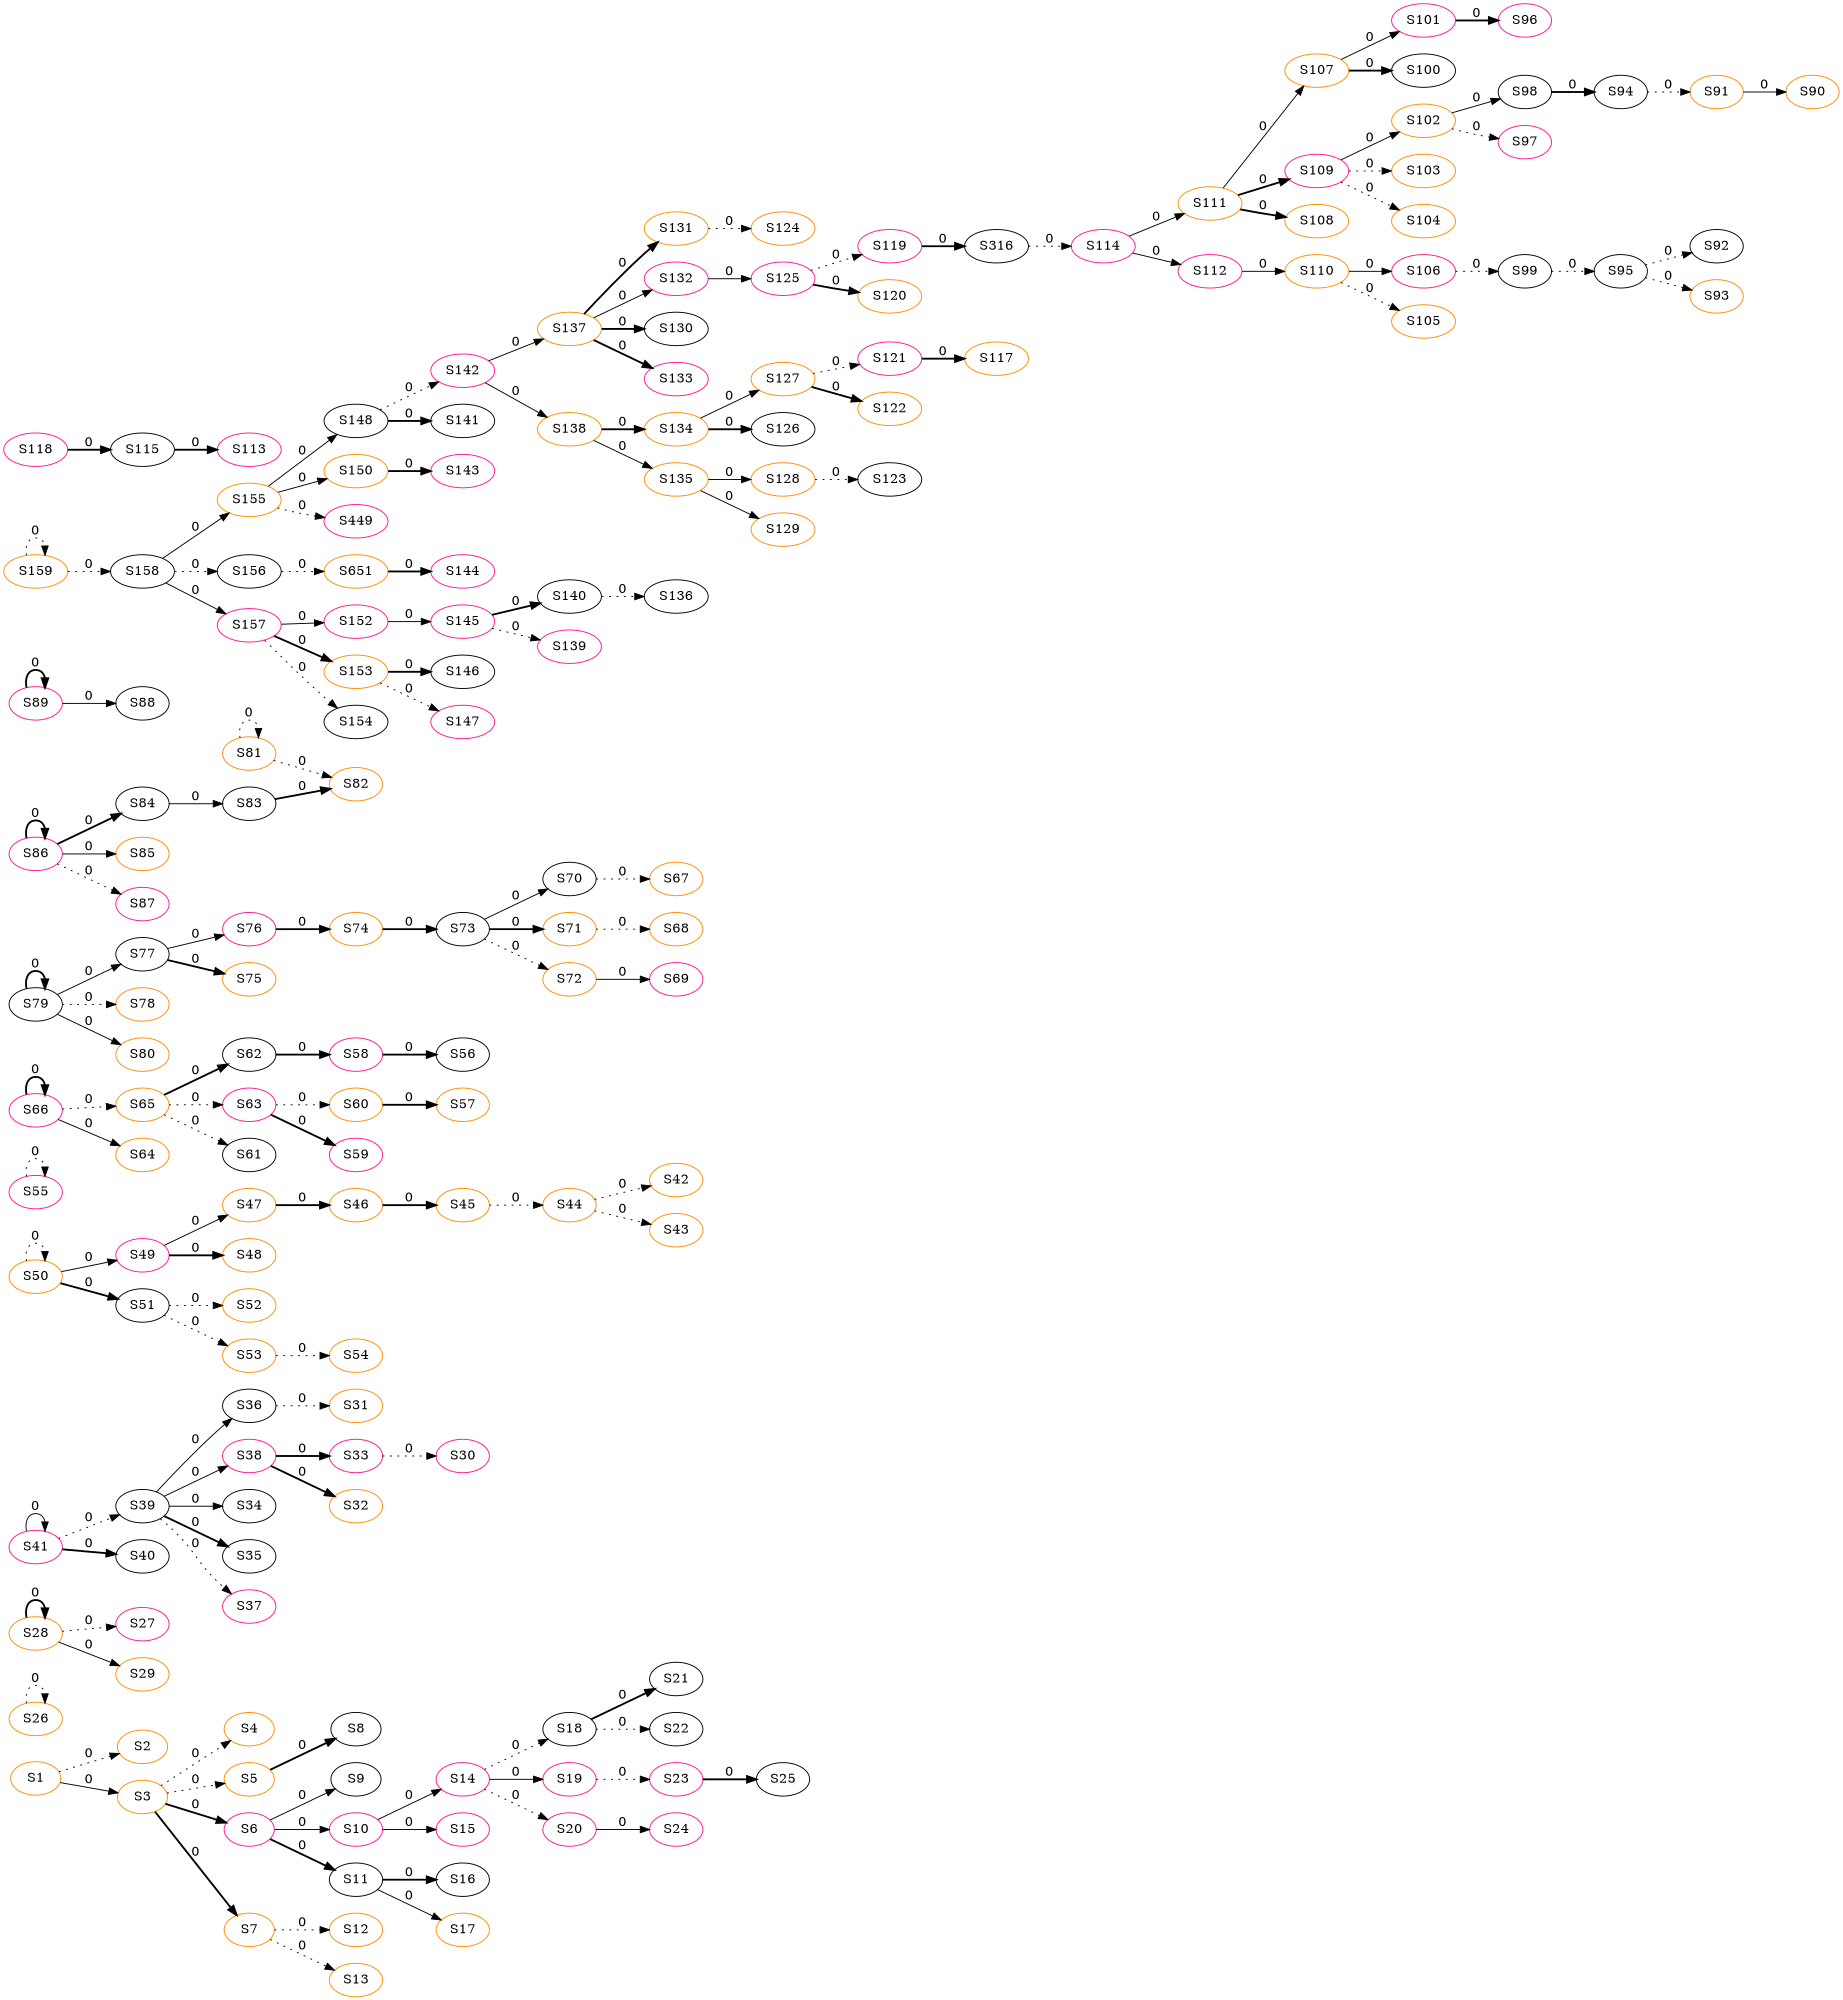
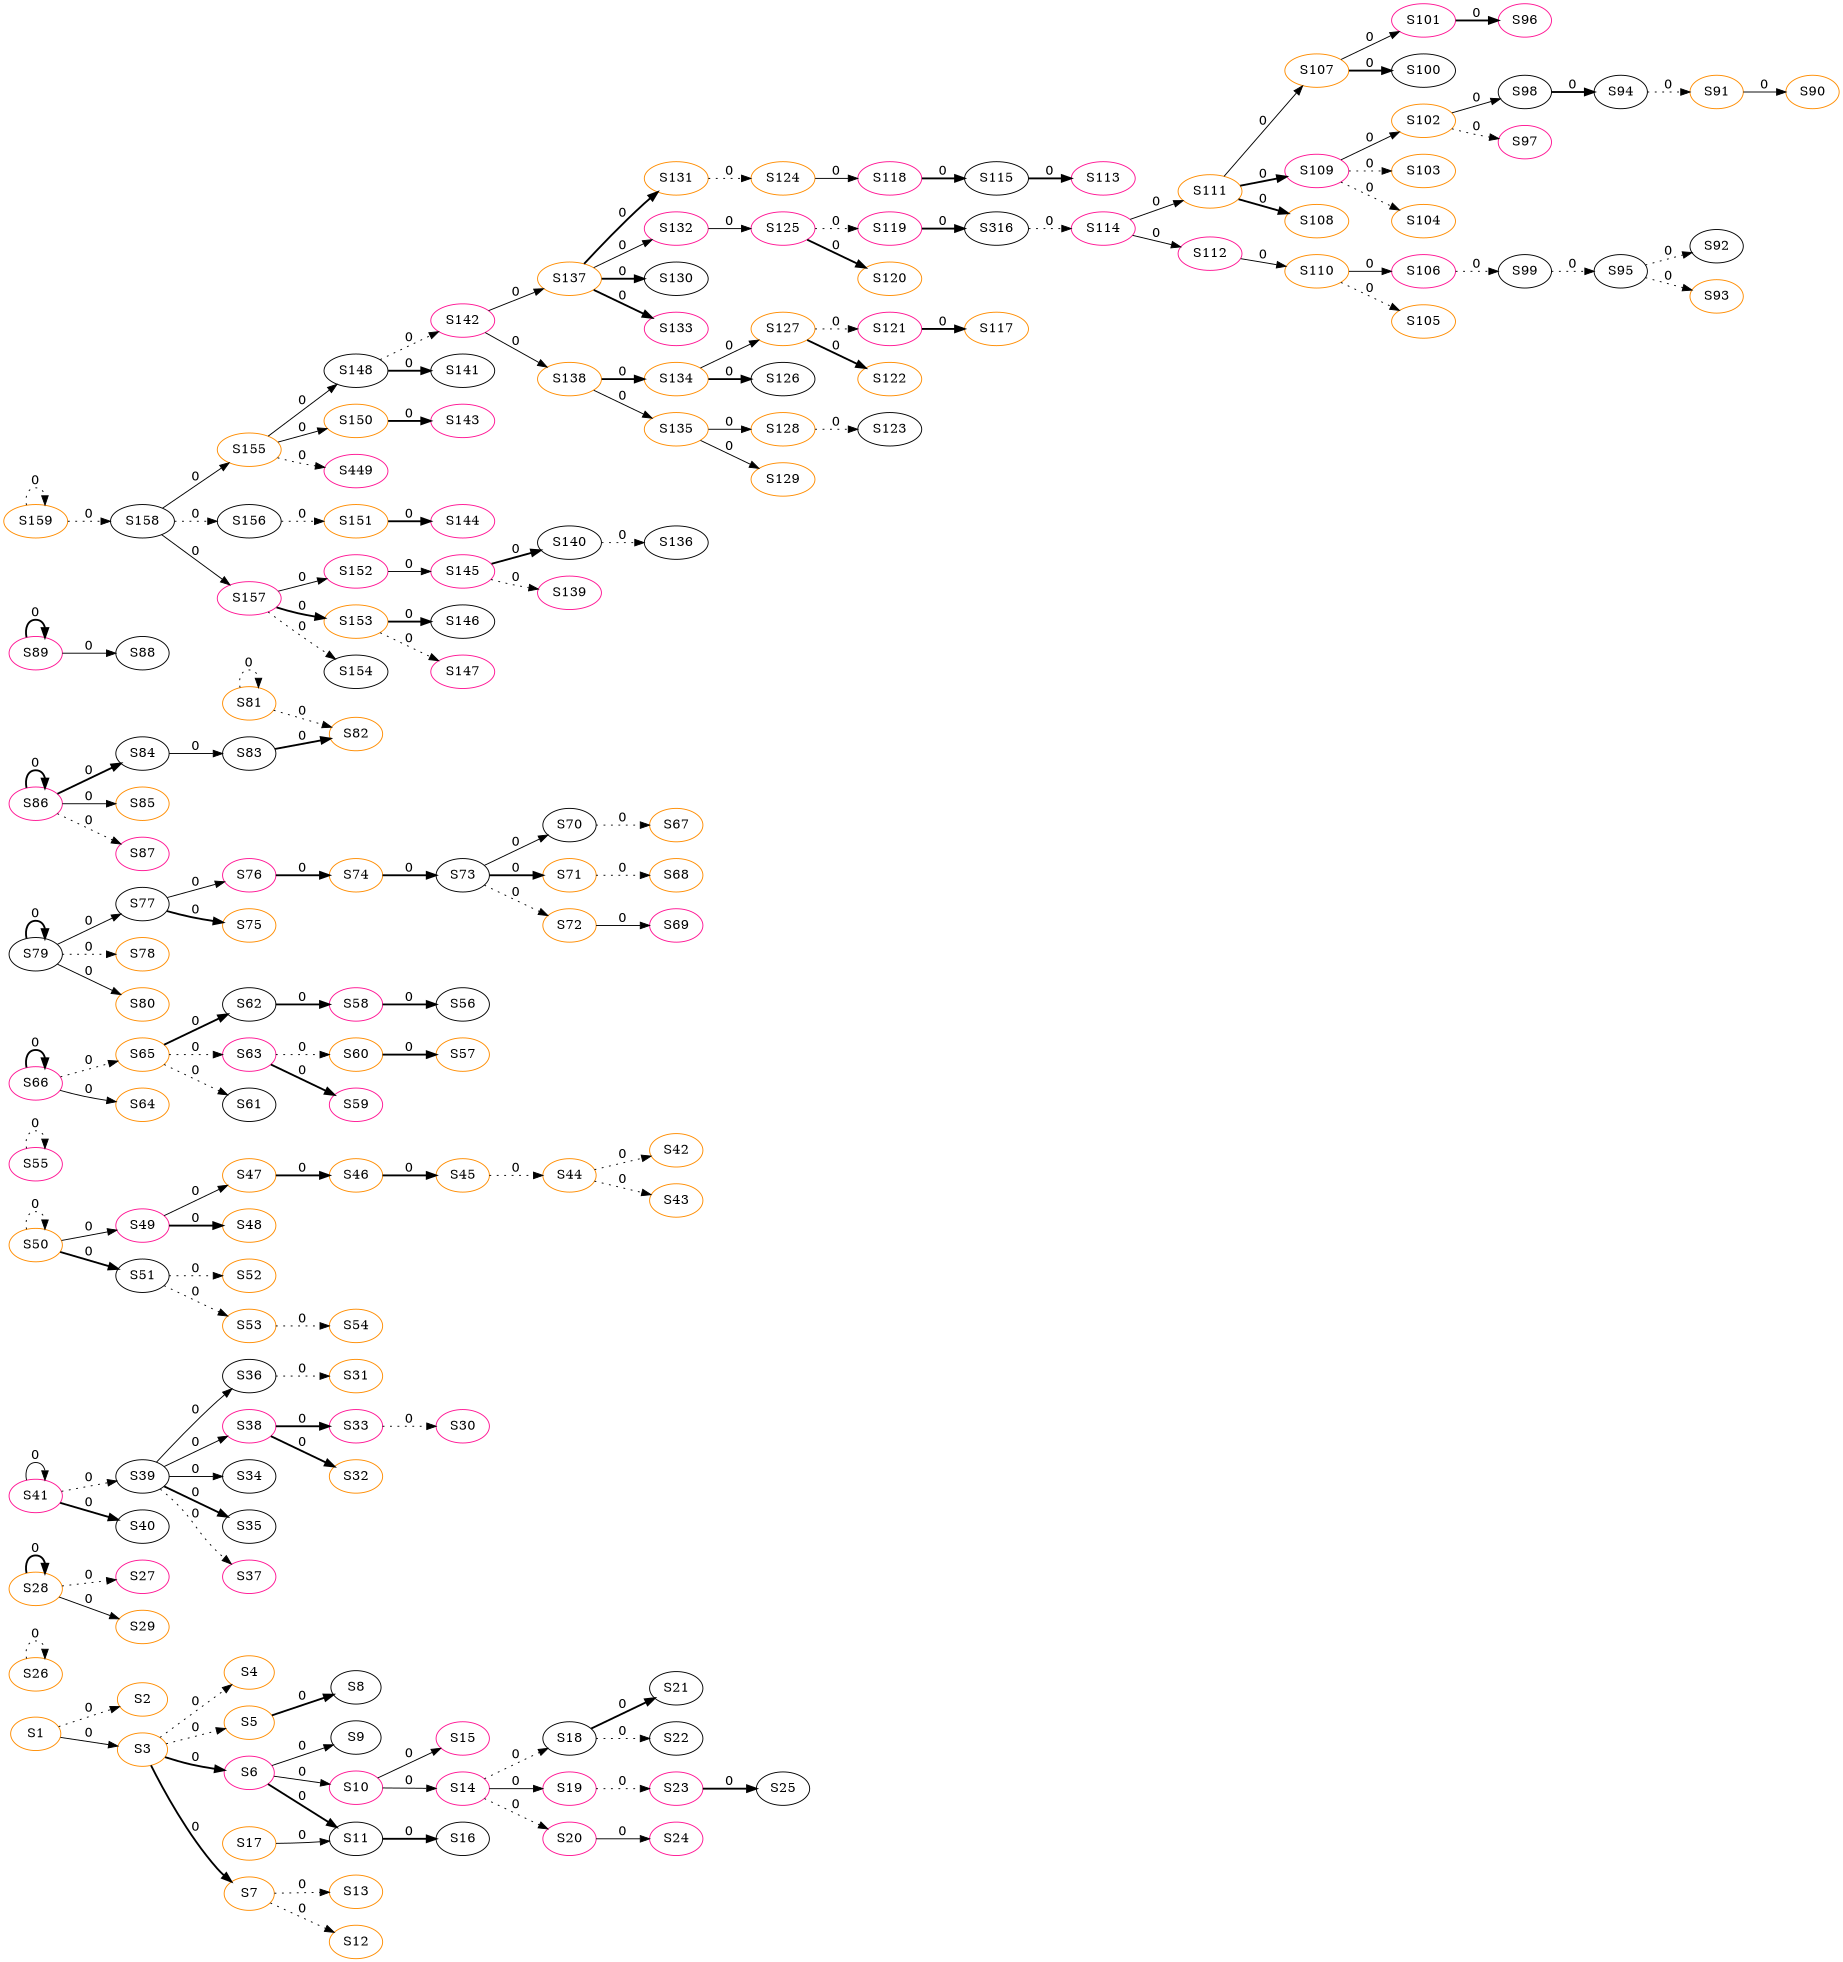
none -> (832, 178)
(356, 571) -> (356, 521)
(405, 1903) -> (298, 1843)
